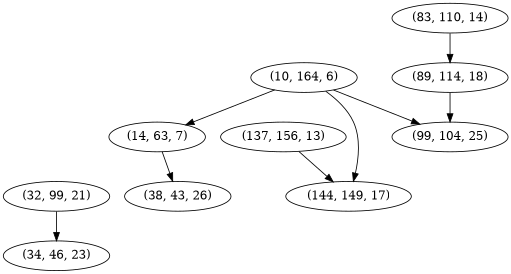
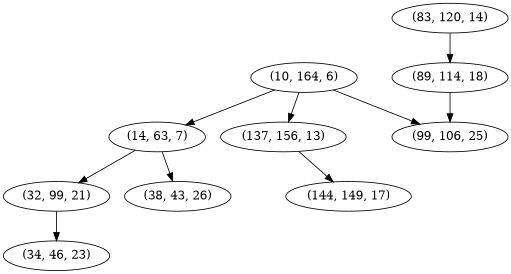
(450, 18) -> (450, 18)
(355, 127) -> (295, 103)
(450, 137) -> (450, 137)
none -> (111, 164)
